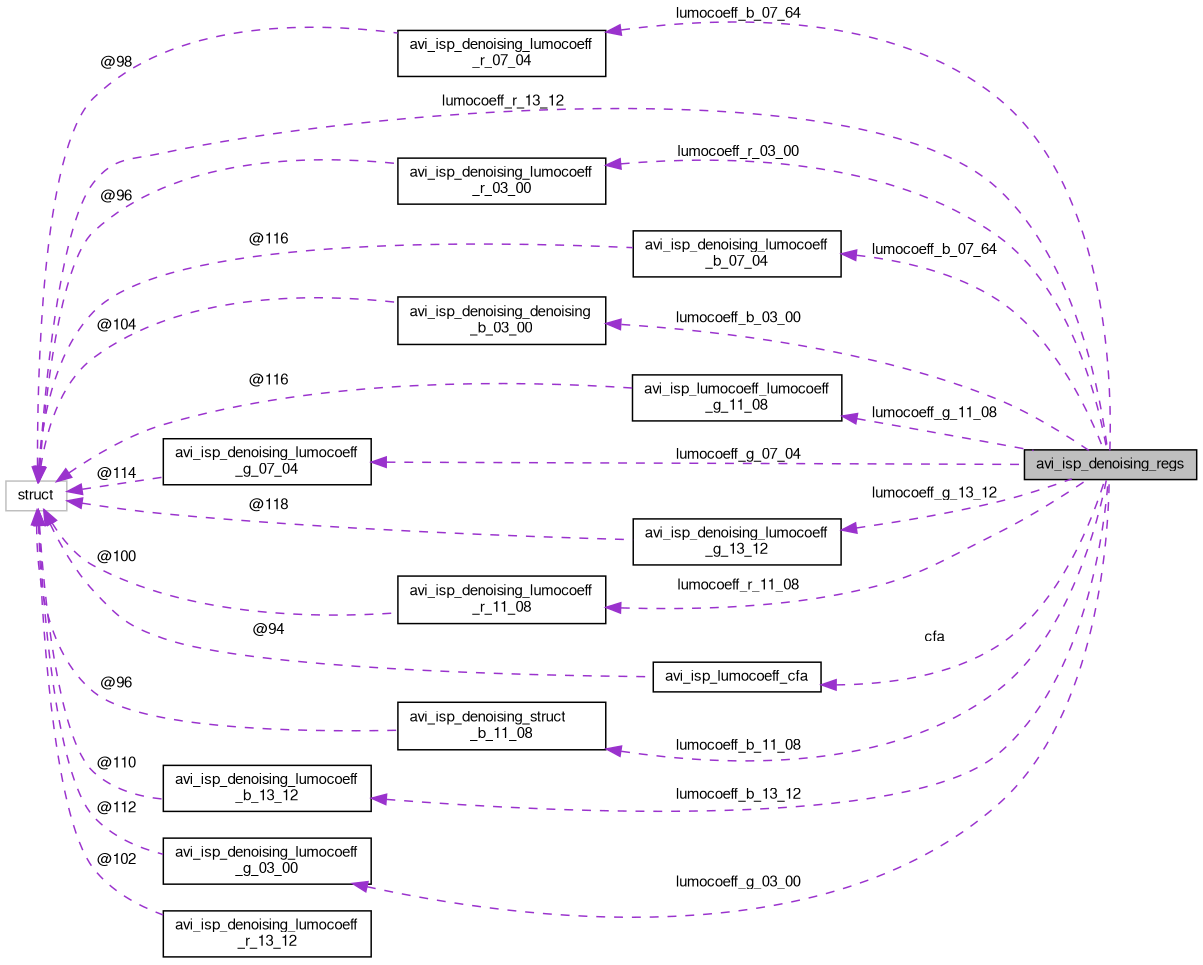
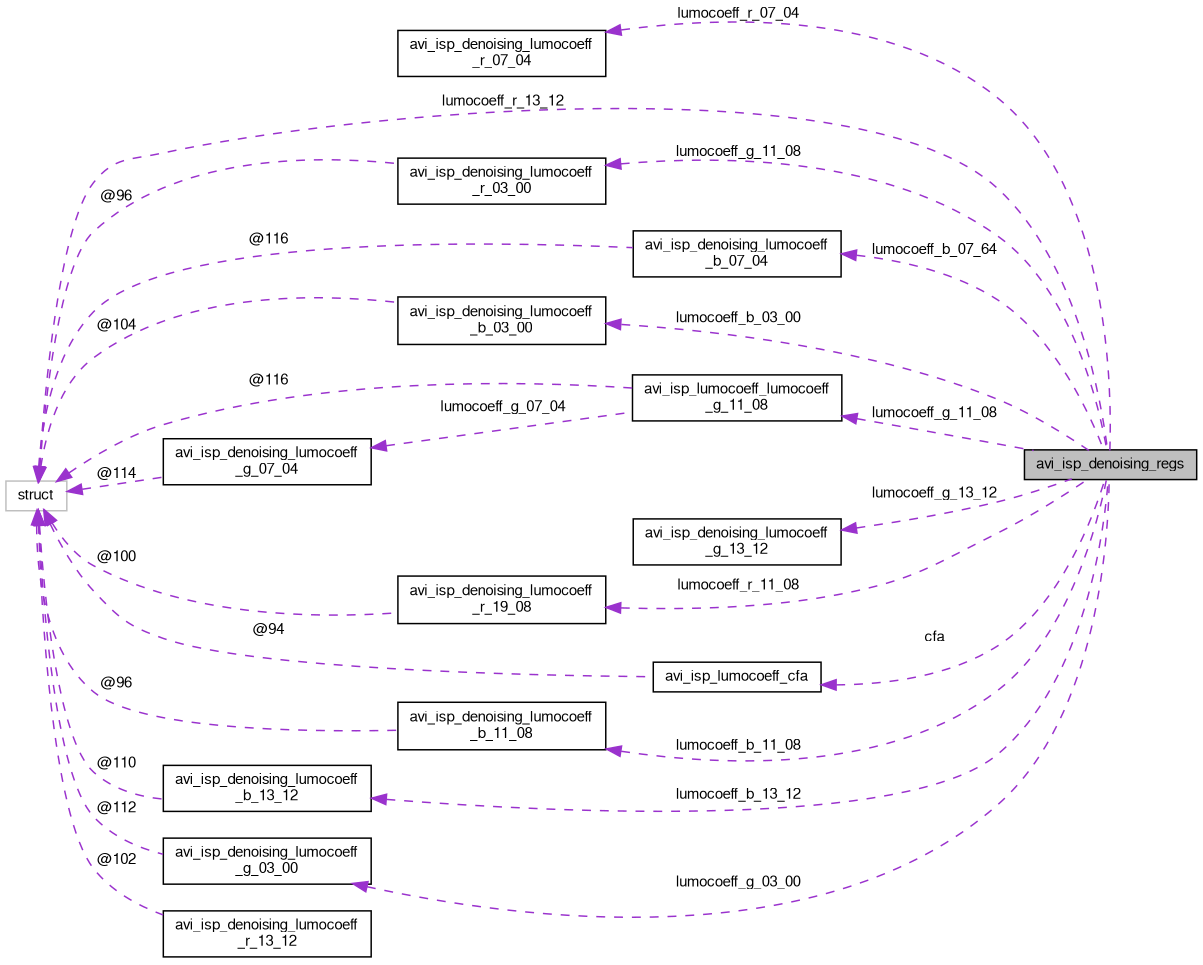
(737, 14) -> (737, 14)
(78, 122) -> none
(737, 152) -> (737, 152)
(502, 321) -> (502, 321)
(705, 463) -> (509, 429)
(357, 528) -> none
(502, 600) -> (502, 600)
(502, 726) -> (502, 726)
